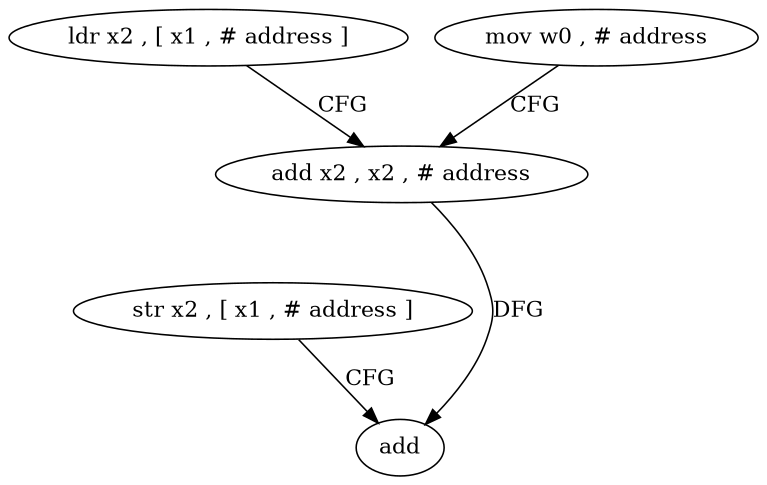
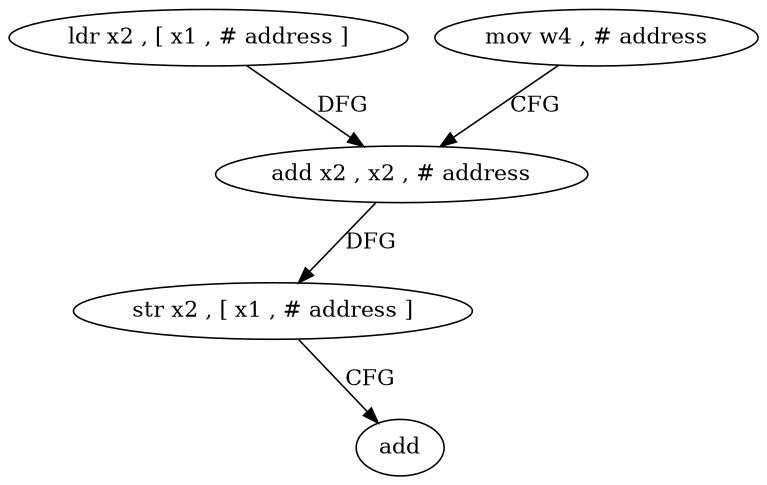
(597, 38) -> (597, 38)
(343, 106) -> (343, 106)
(493, 307) -> (343, 237)
